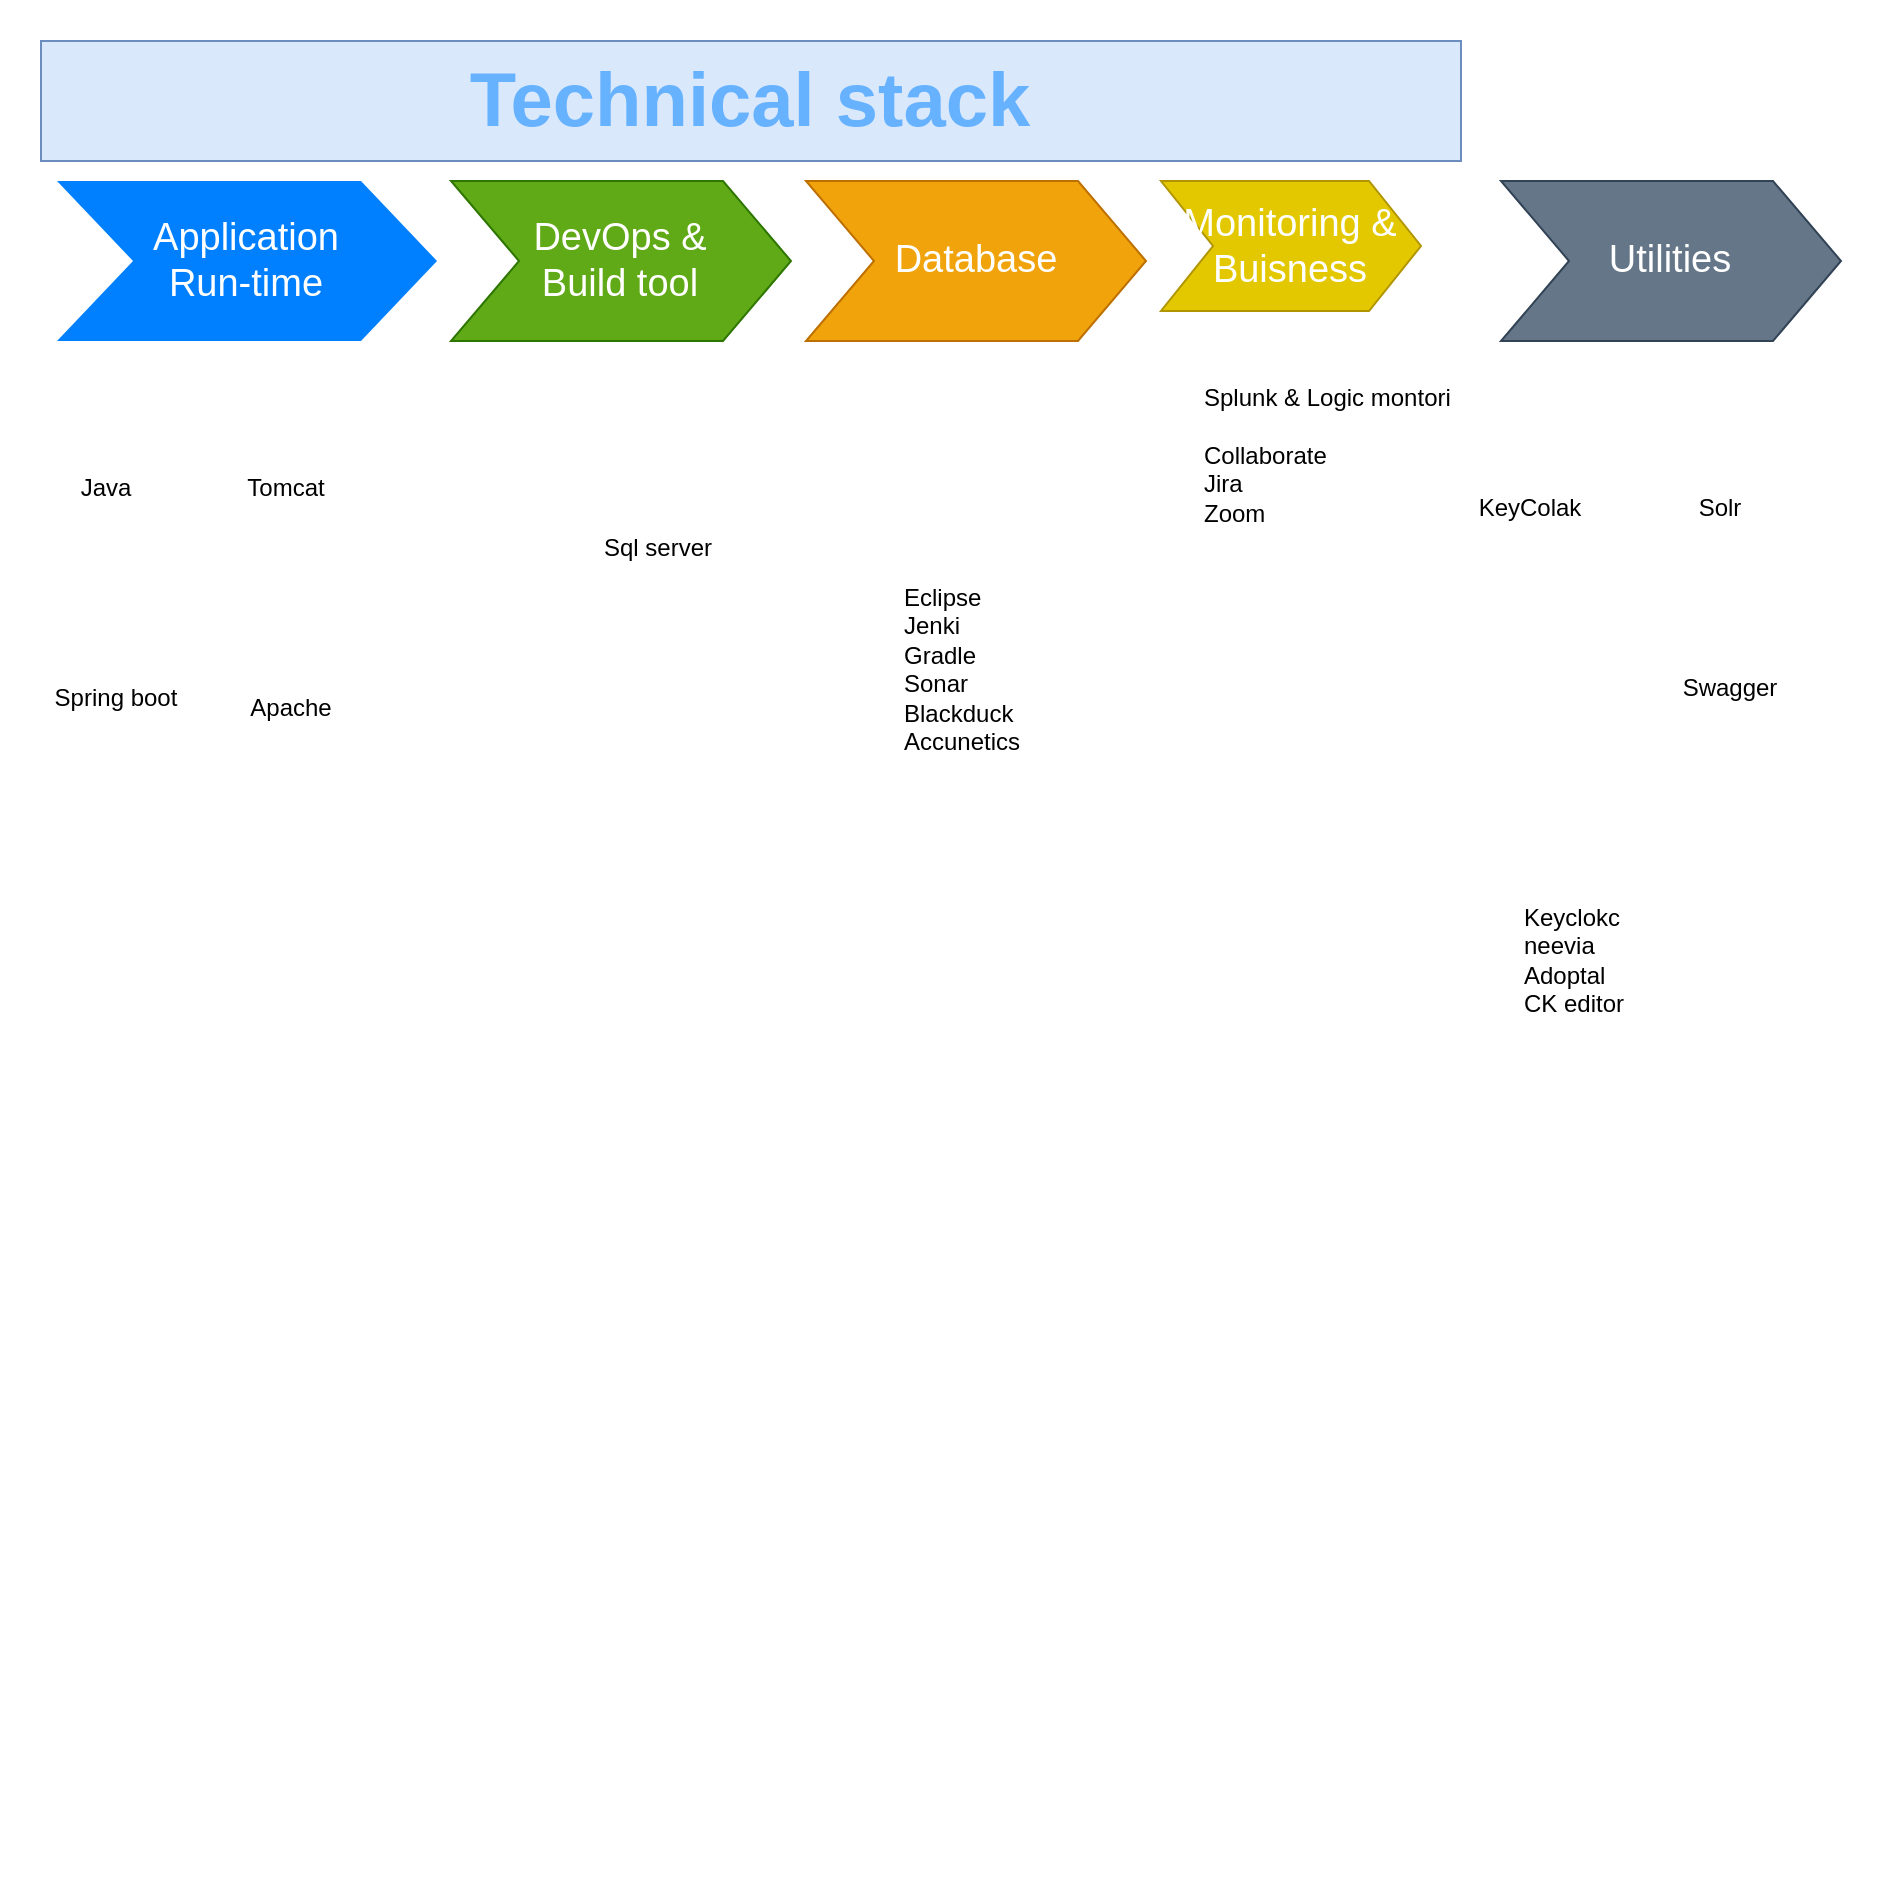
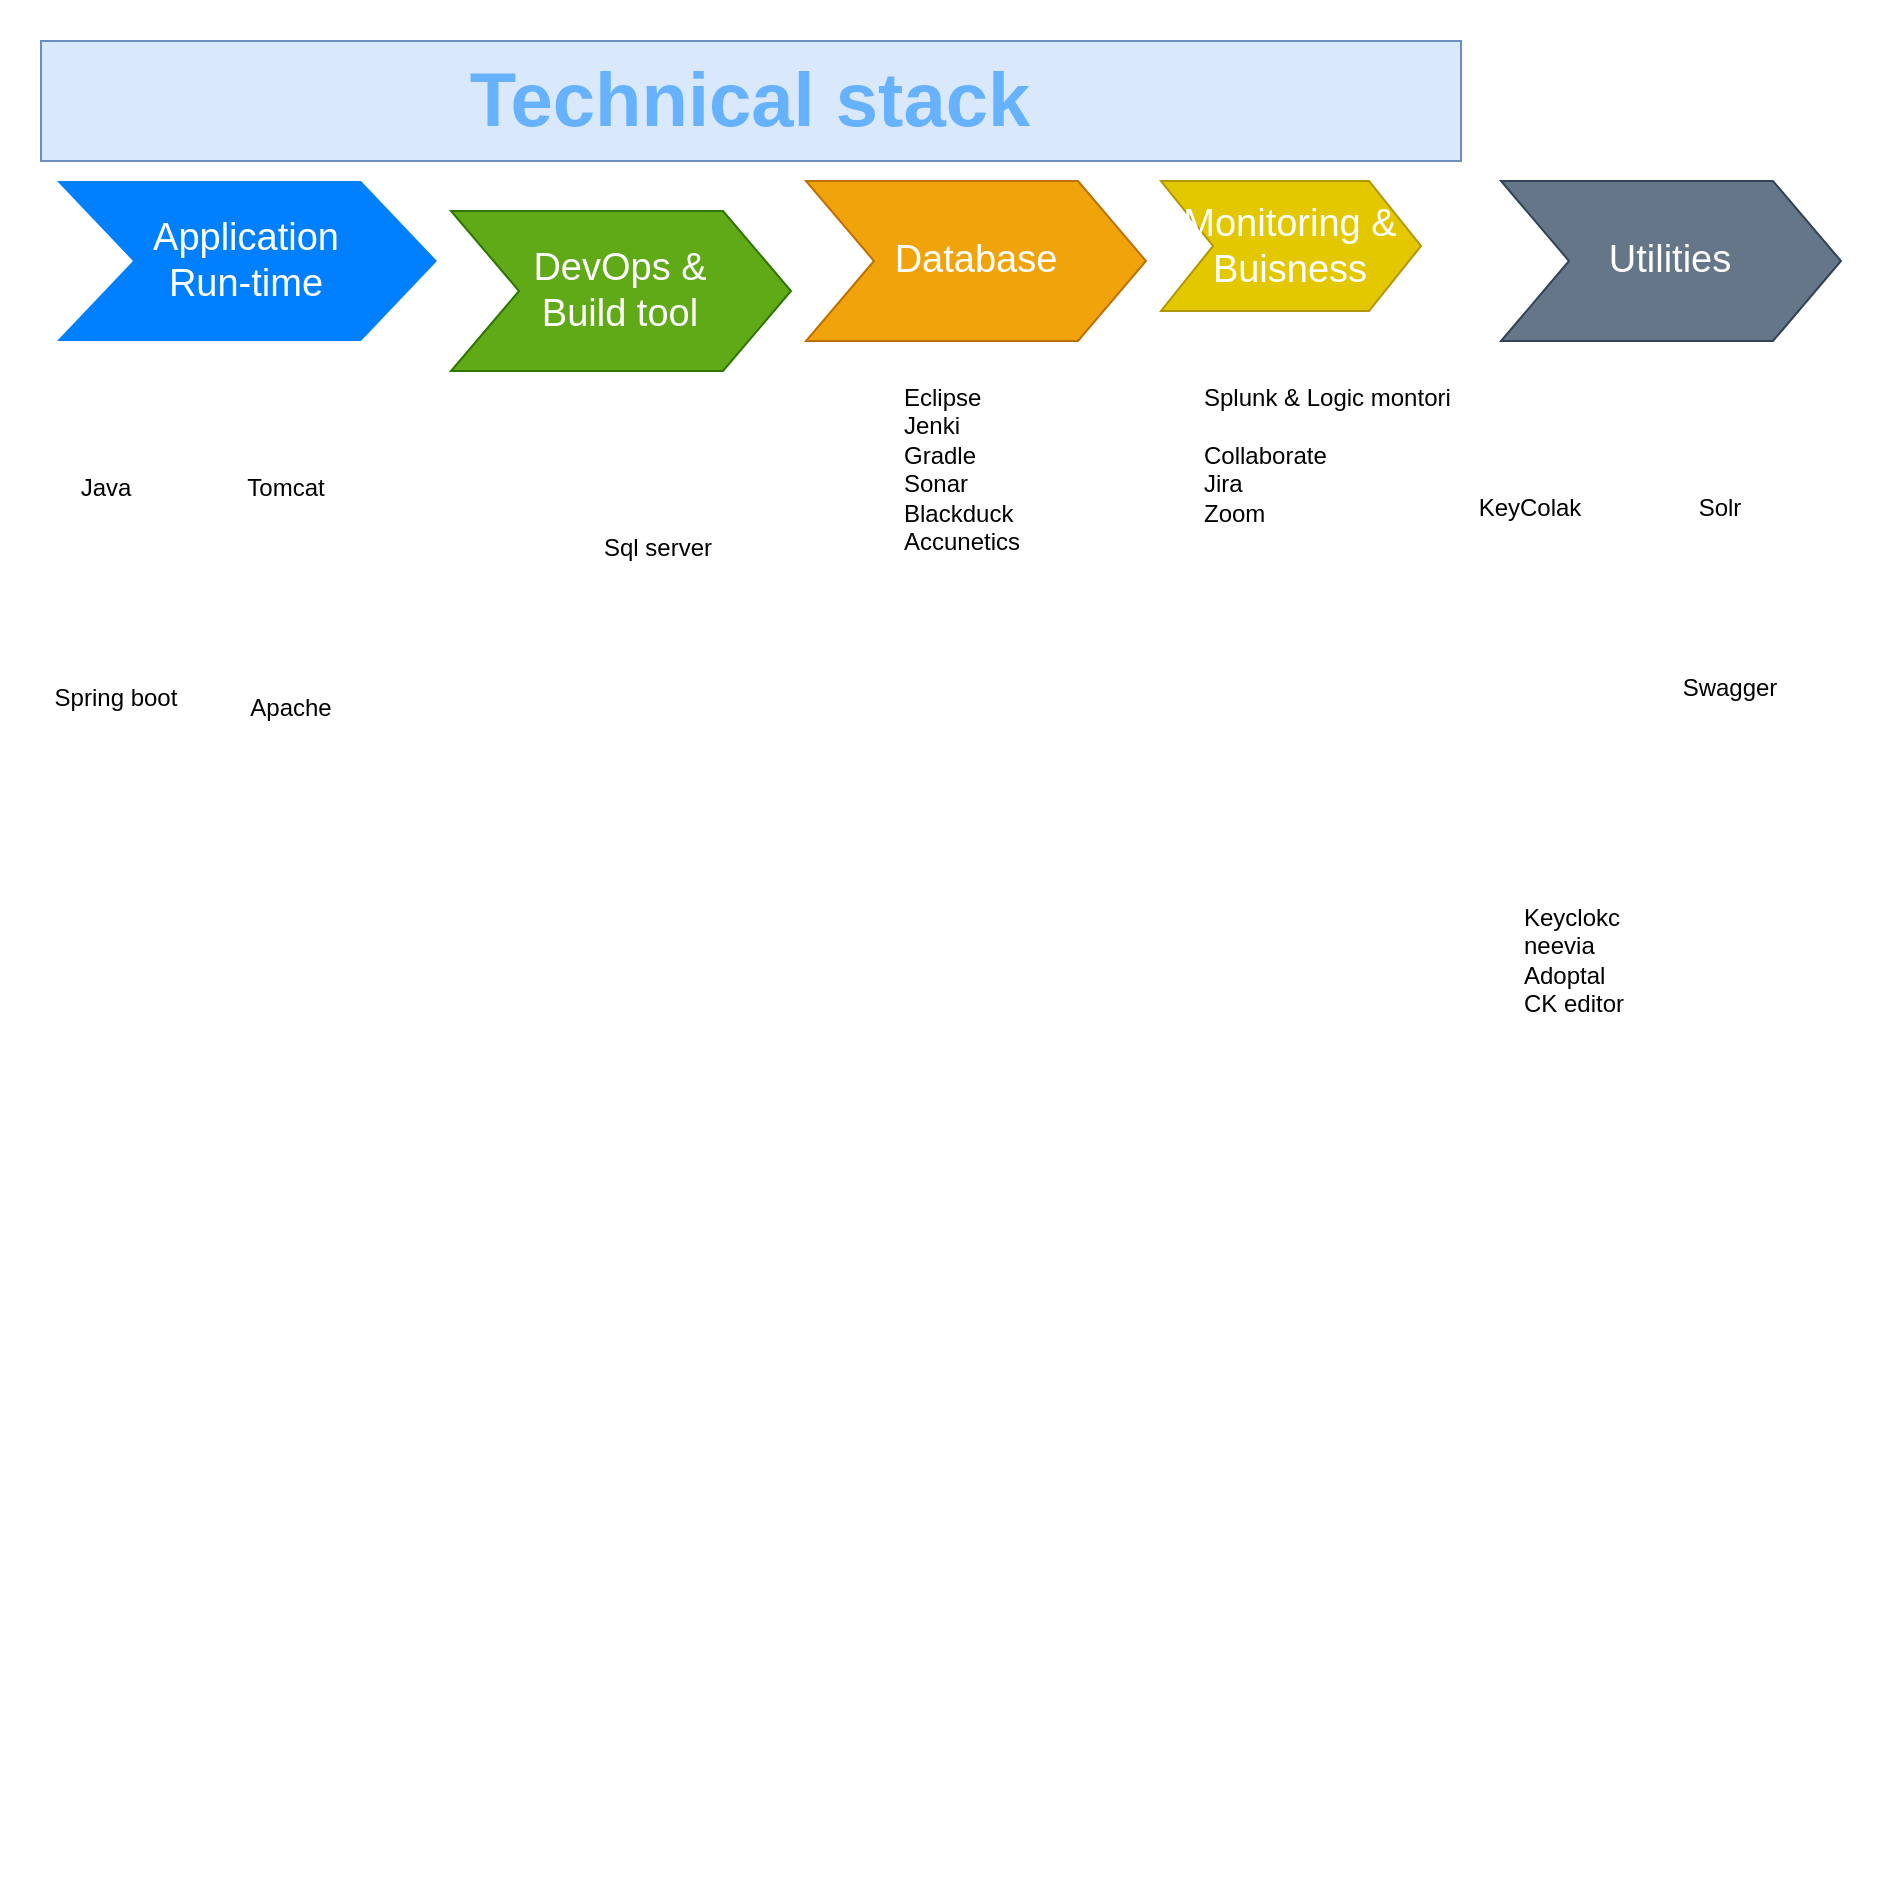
(621, 261) -> (621, 291)
(1041, 1051) -> (1041, 851)
